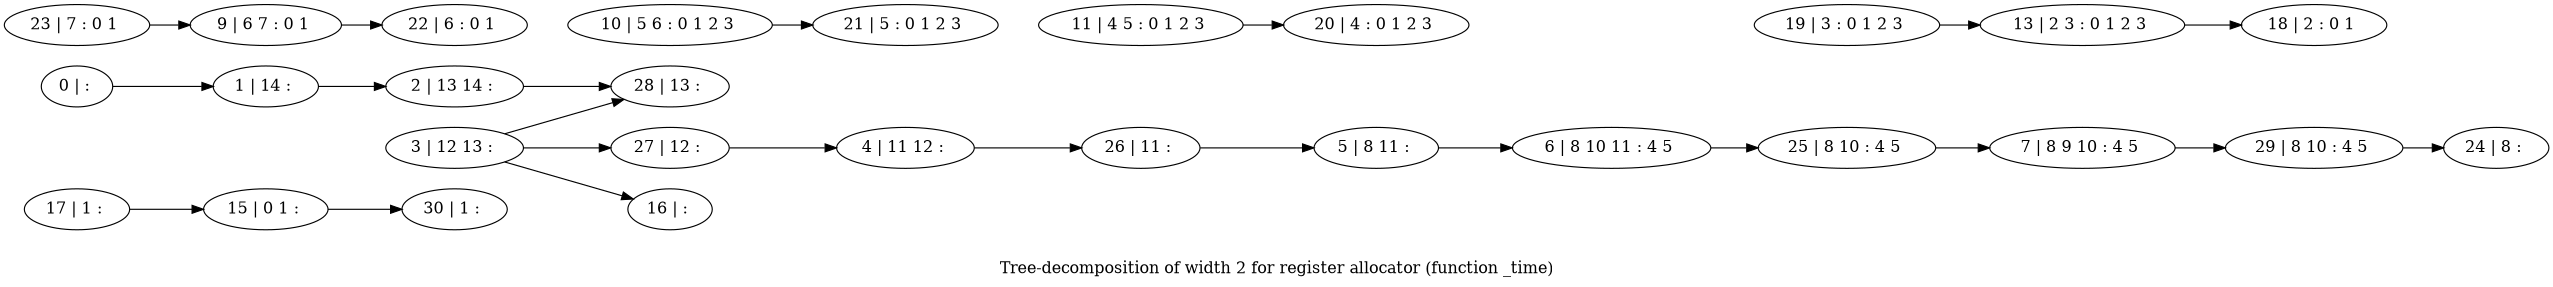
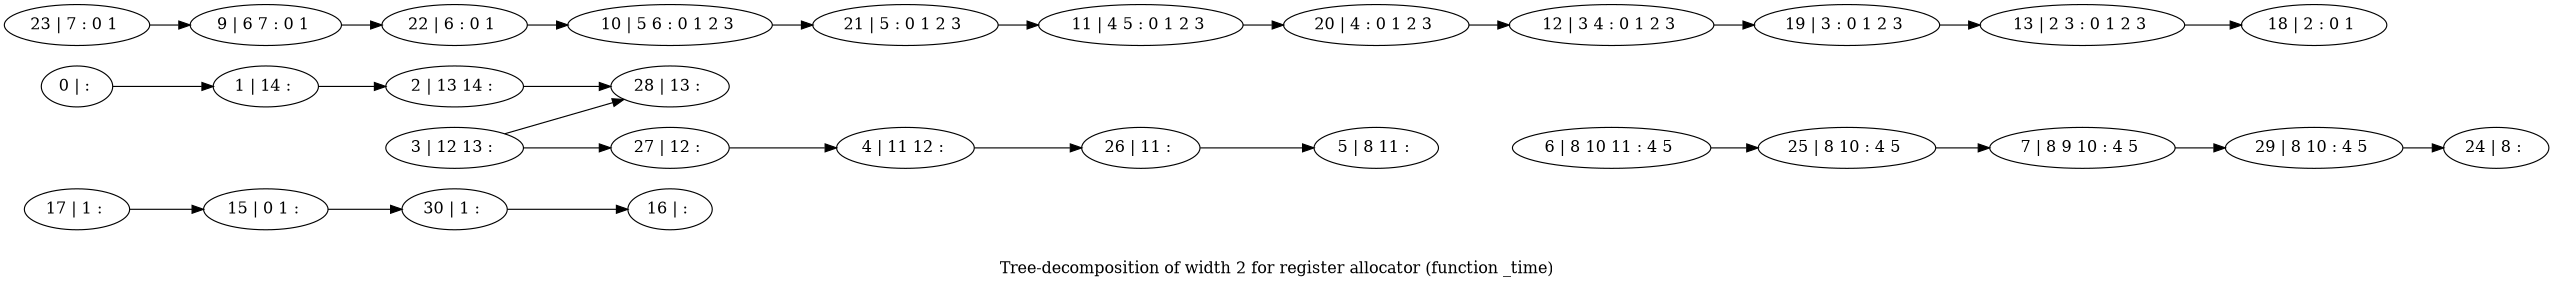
none -> (542, 25)
none -> (1013, 25)
none -> (1612, 25)
(1470, 148) -> none
(563, 179) -> (562, 209)
